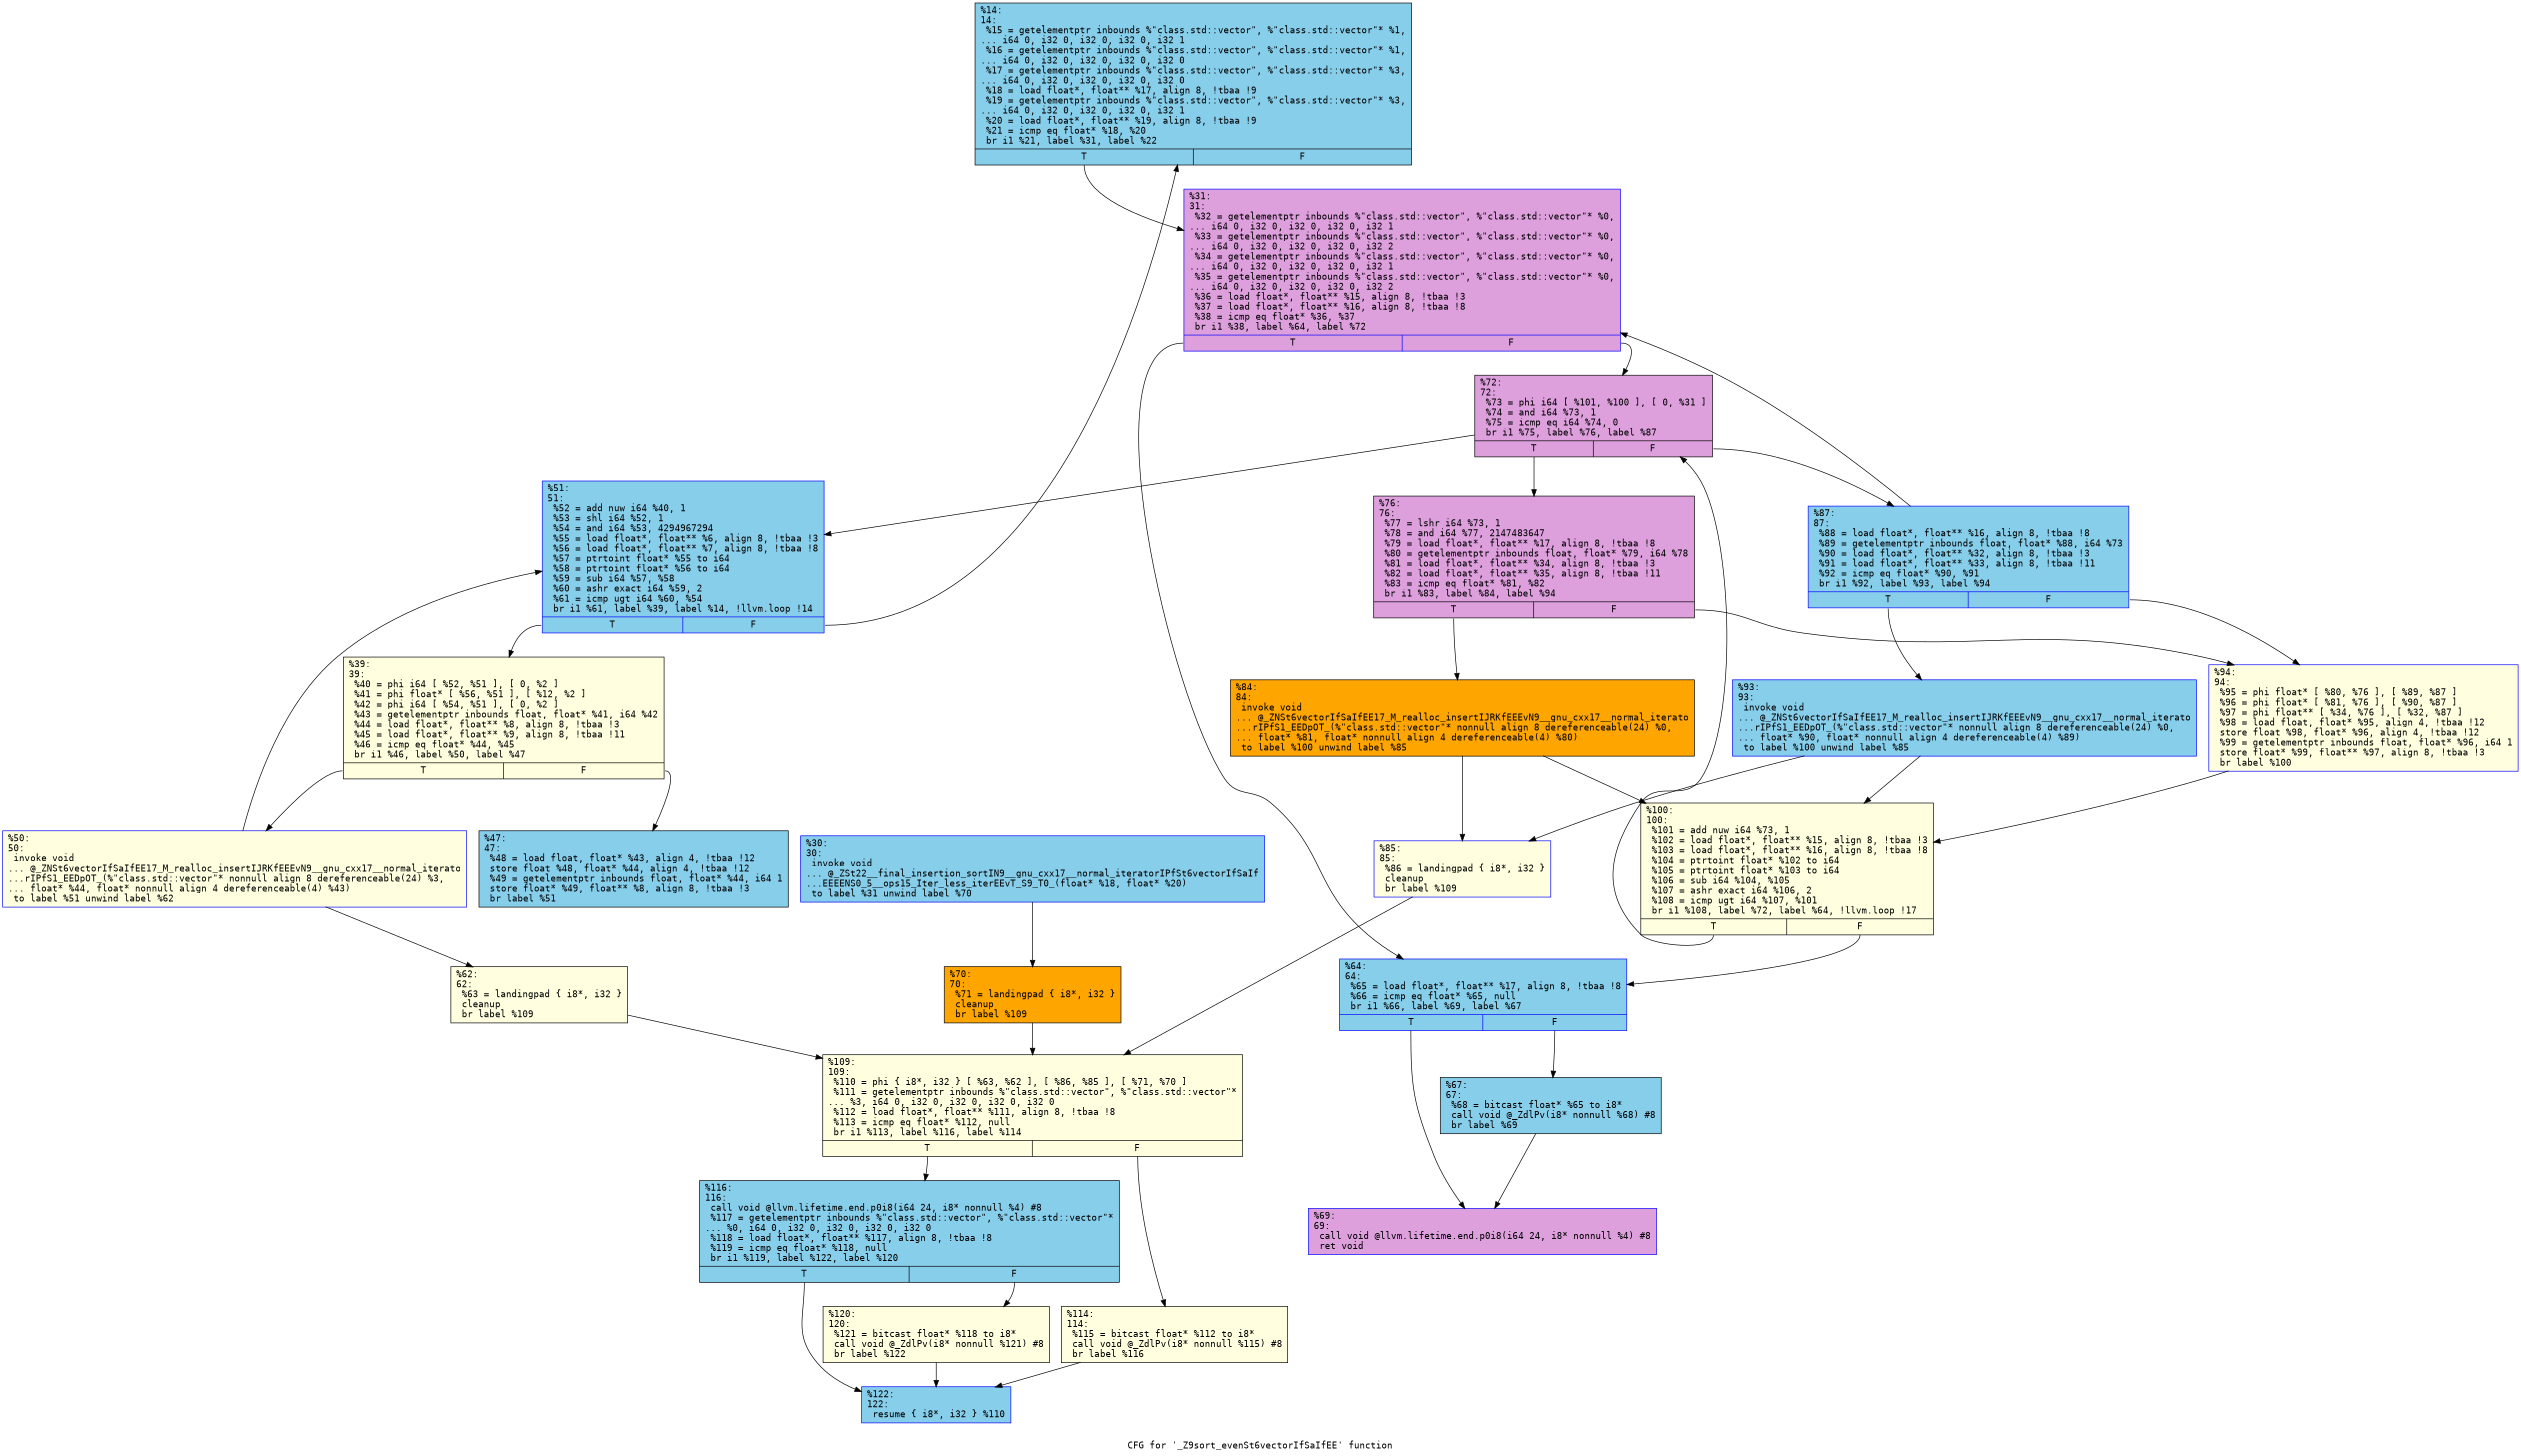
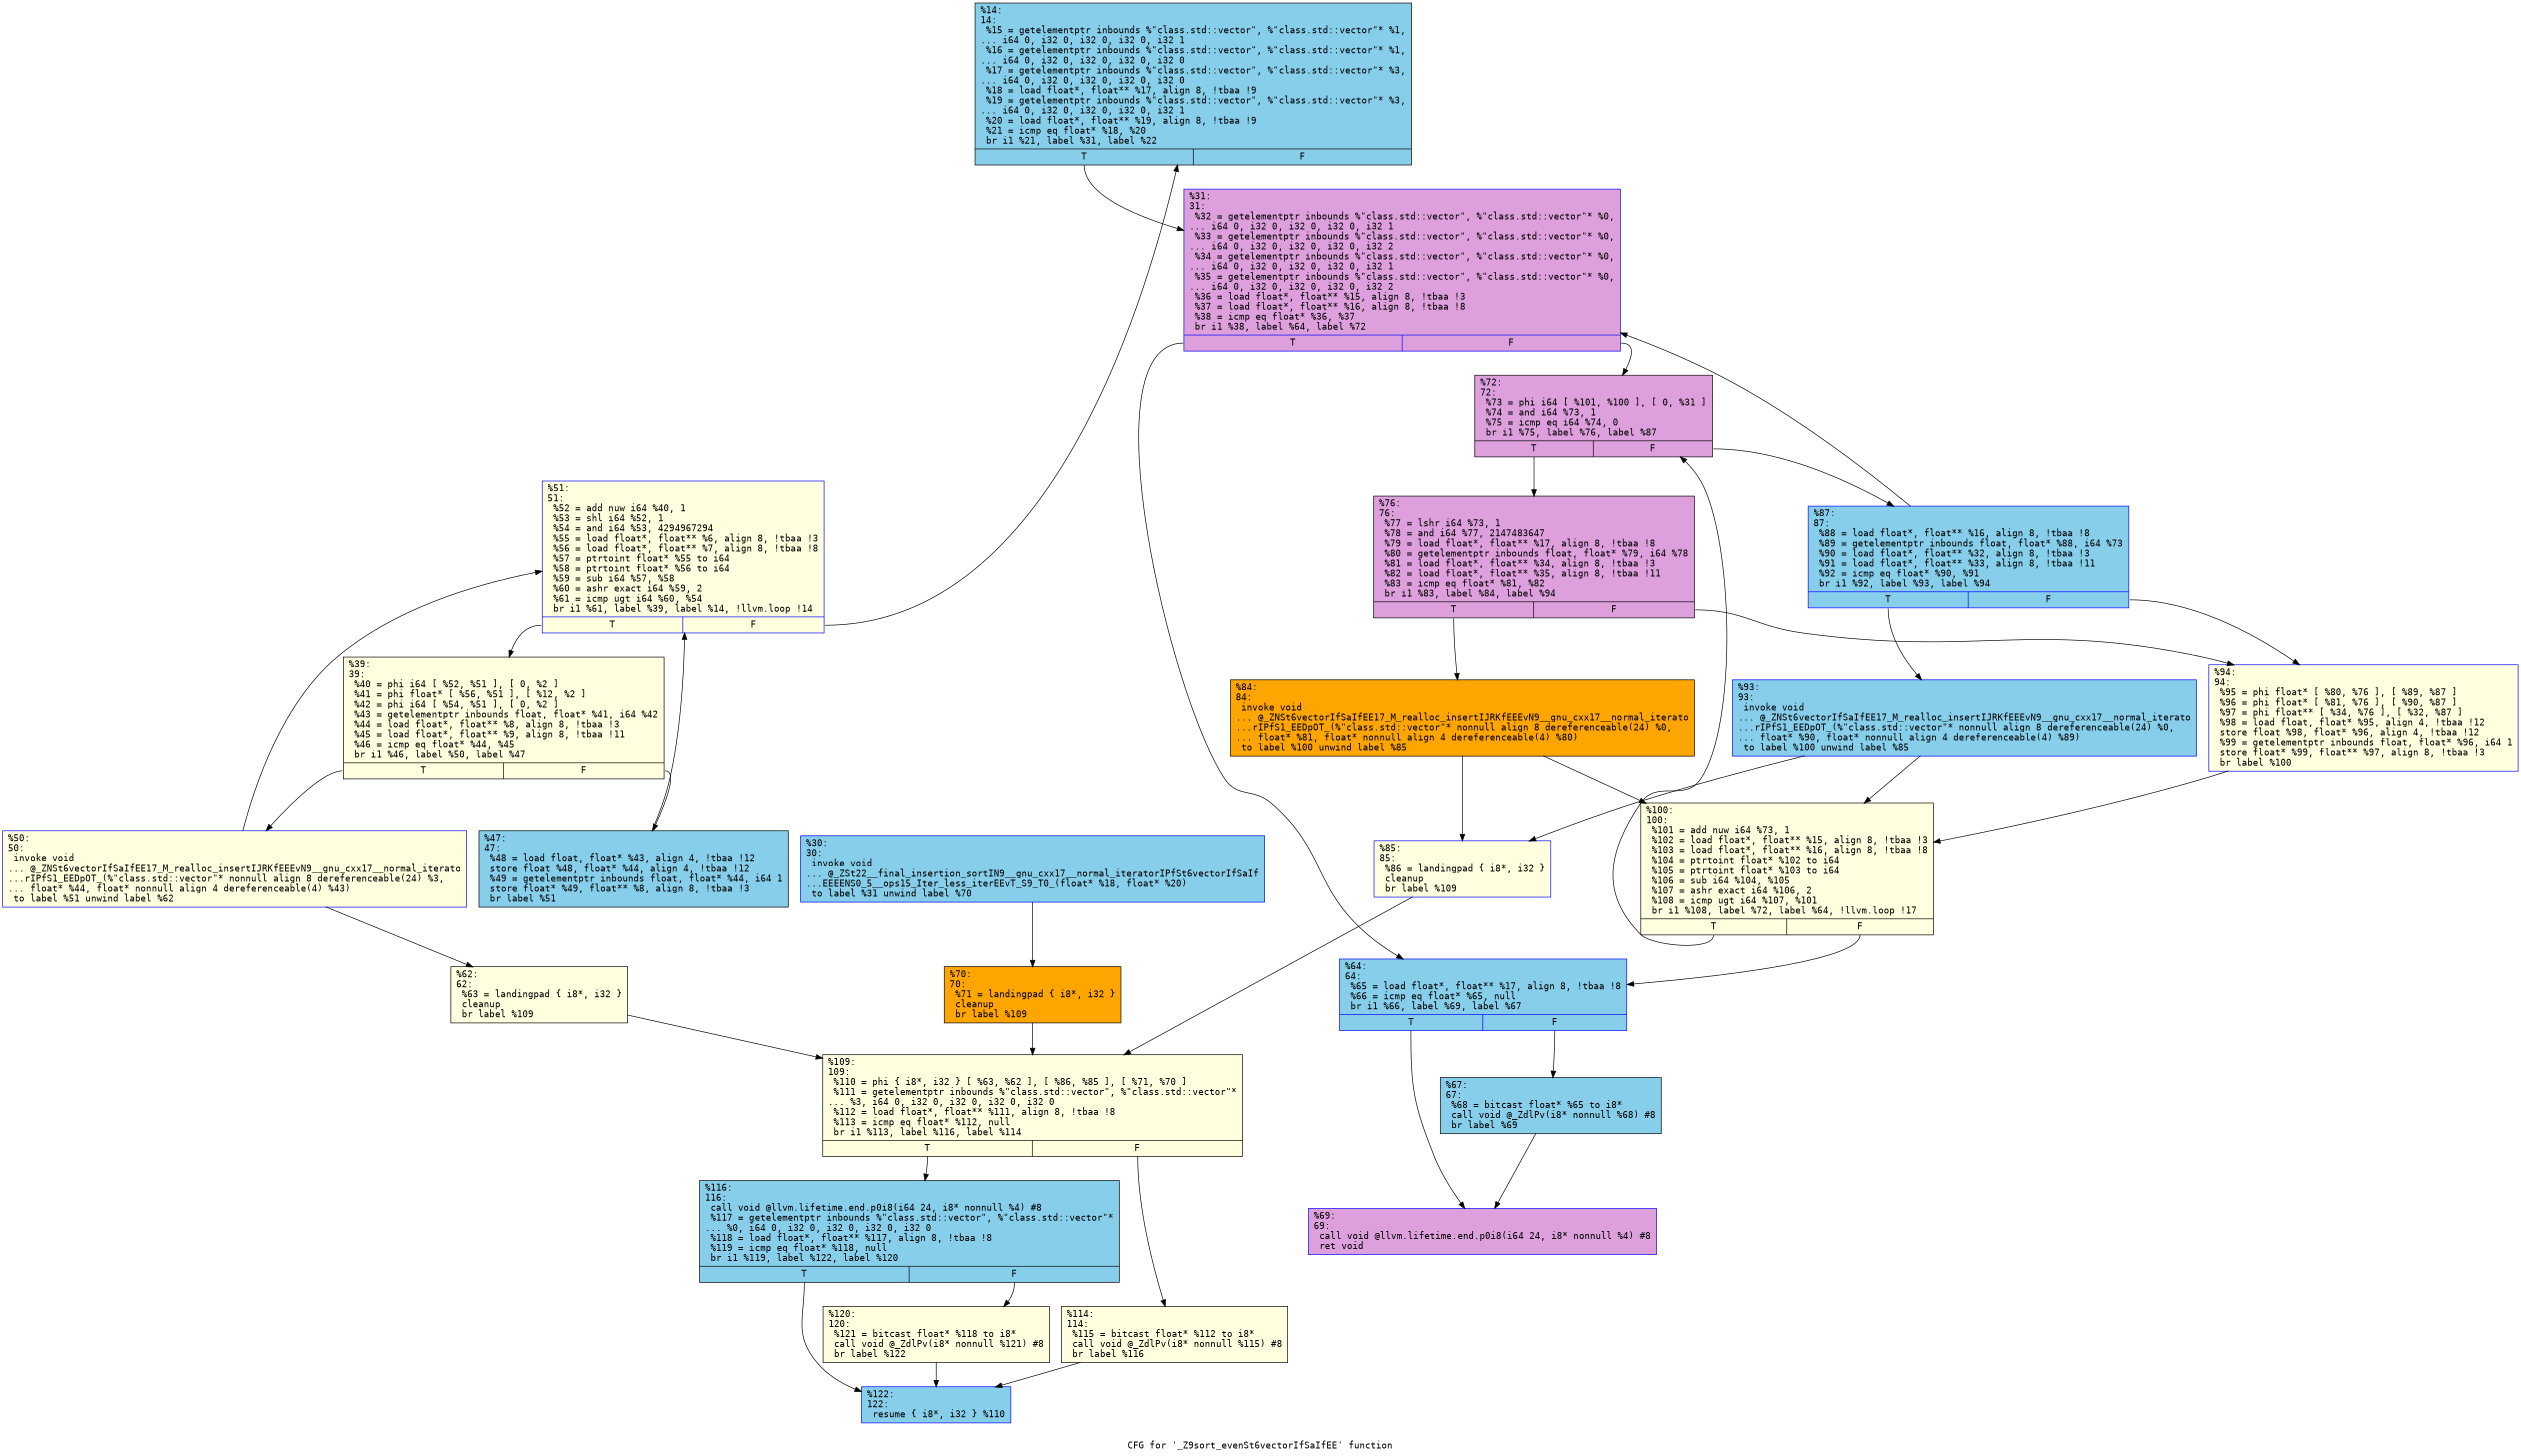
(1153, 484) -> (677, 737)
(683, 557) -> (683, 557)
